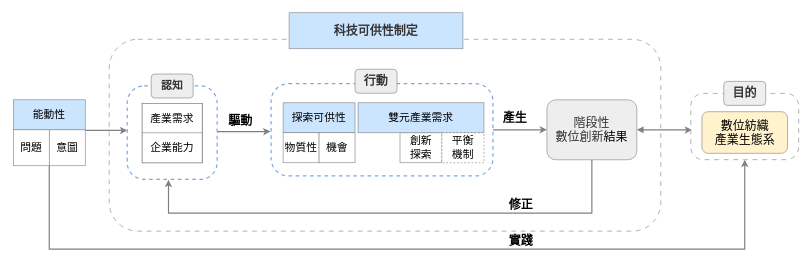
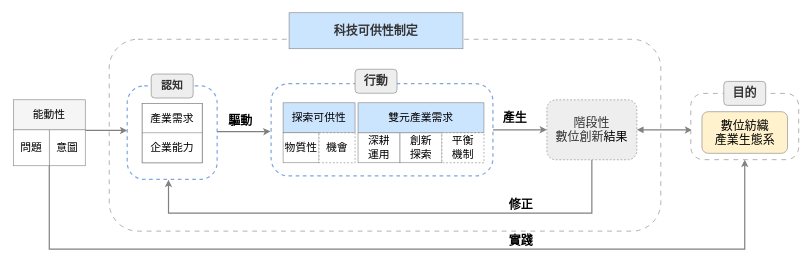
(49, 115) -> (49, 115)
(592, 130) -> (592, 130)
(337, 148) -> (337, 148)
none -> (379, 148)
